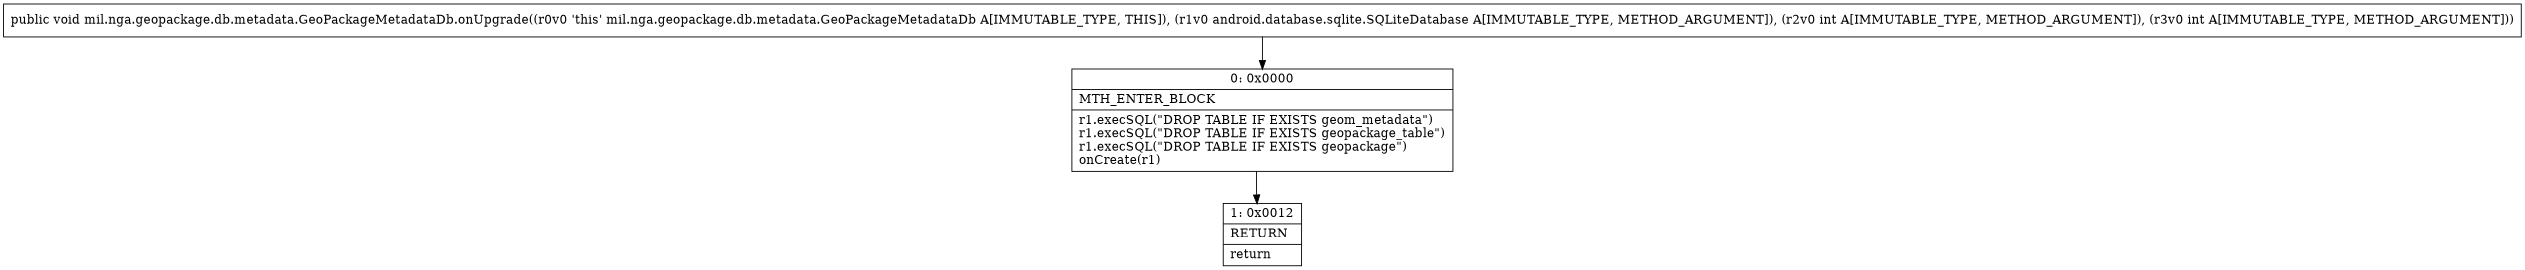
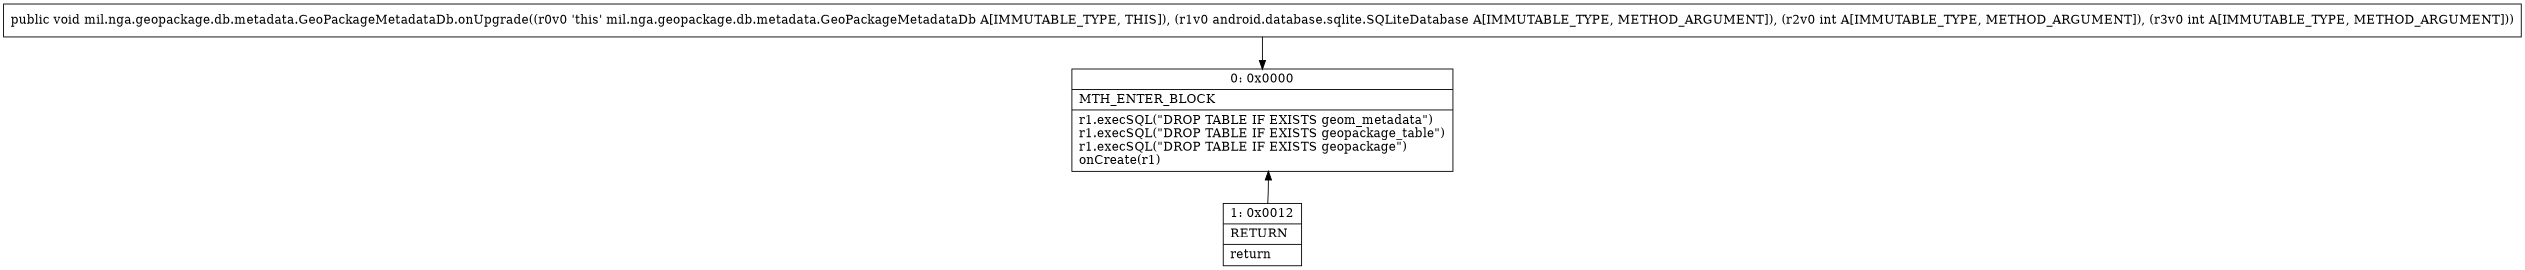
(1256, 183) -> (1268, 192)
